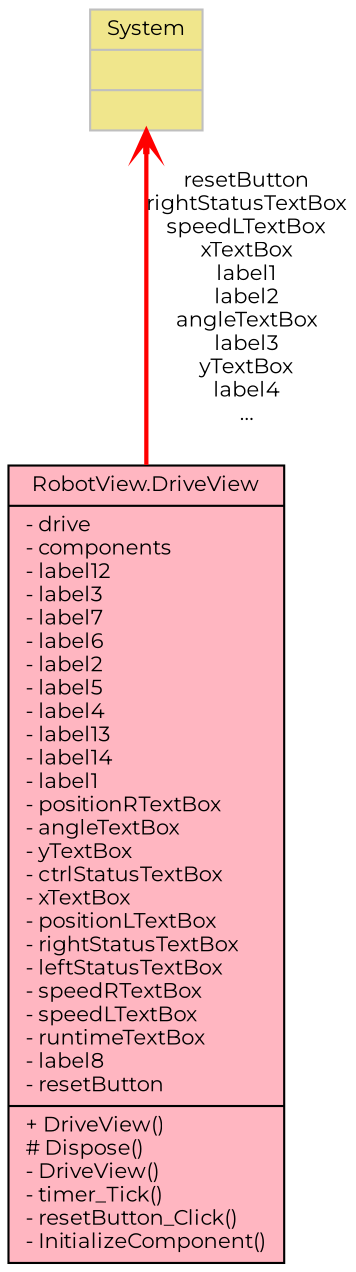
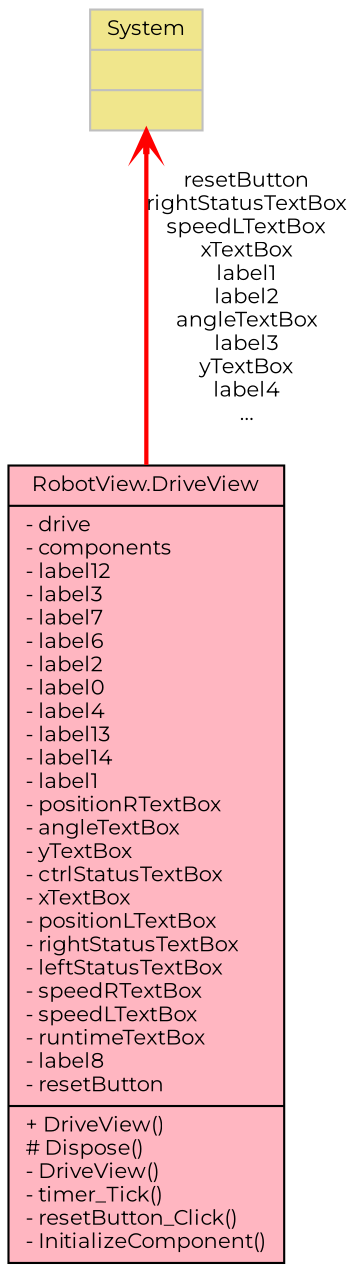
(65, 688) -> (66, 688)
